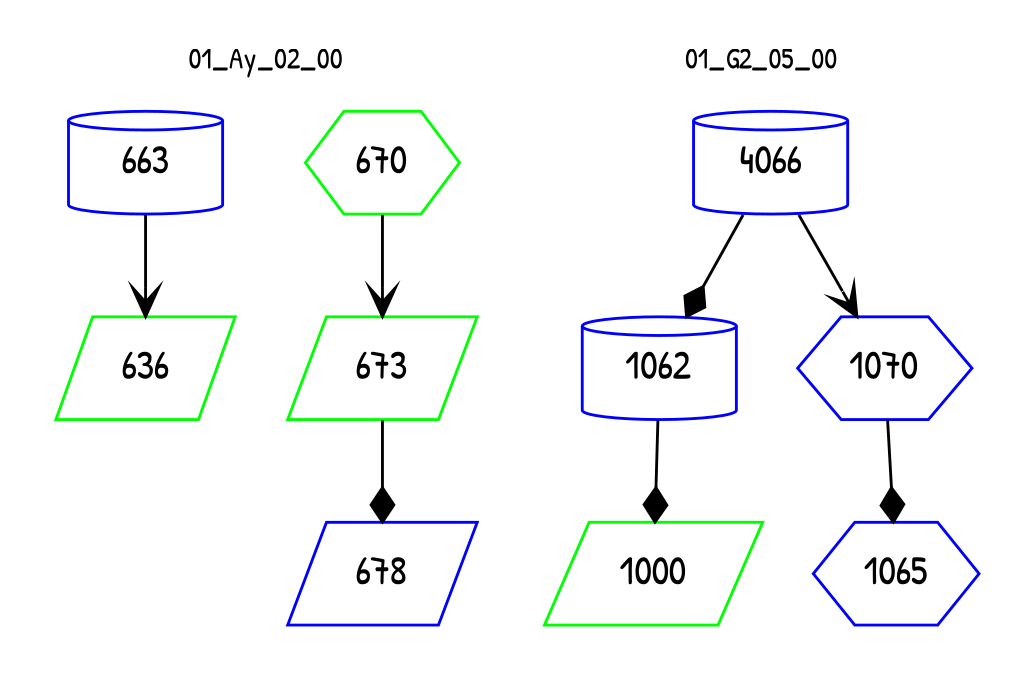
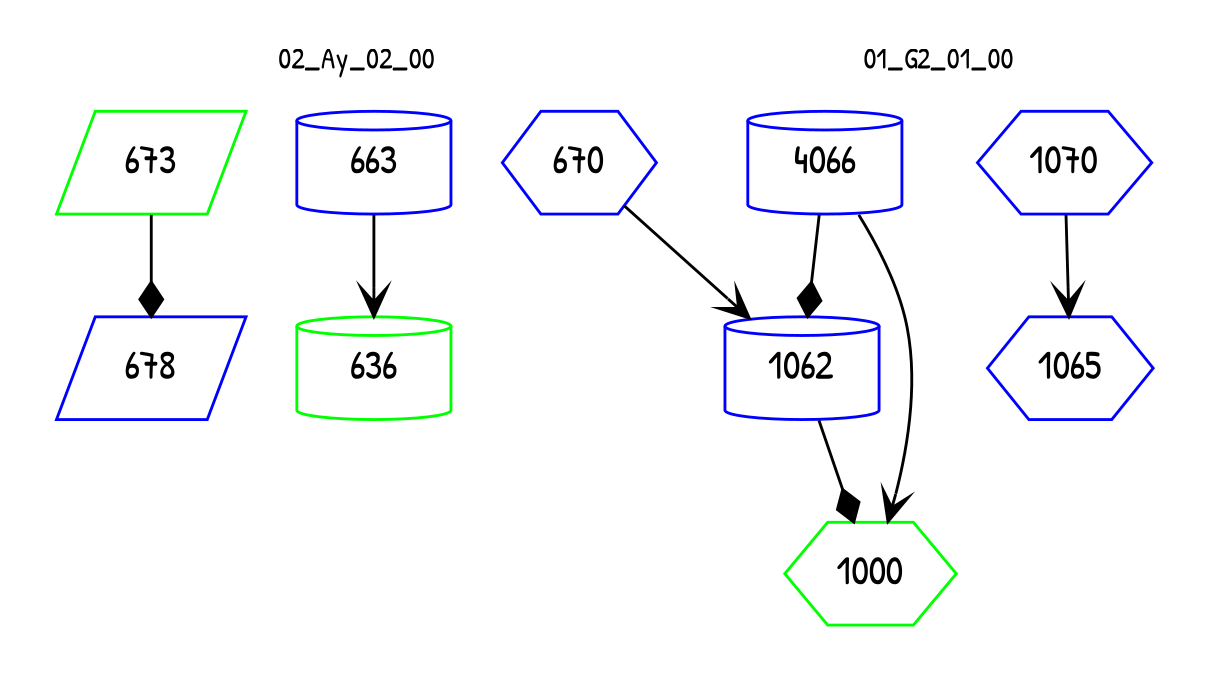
(267, 61) -> (357, 61)
(762, 61) -> (939, 61)
(382, 163) -> (579, 163)
(382, 251) -> (661, 238)
(821, 253) -> (910, 350)
(146, 368) -> (374, 368)
(890, 454) -> (1067, 251)
(654, 574) -> (871, 574)
